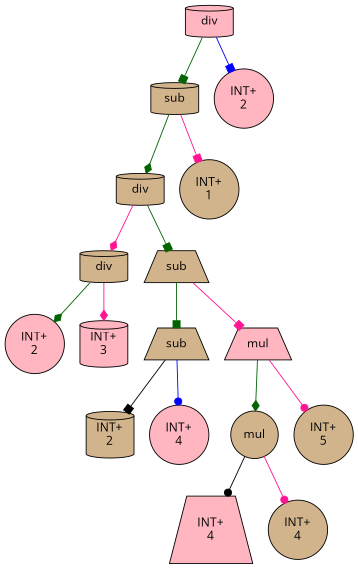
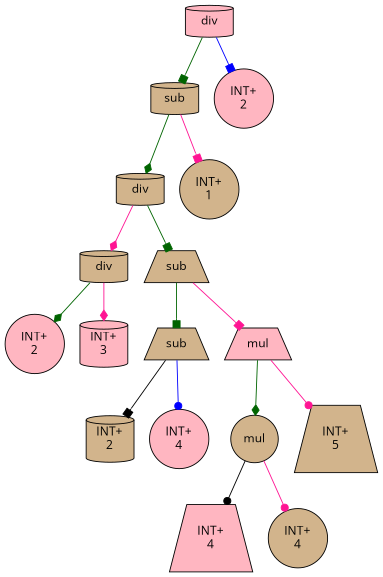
(324, 435) -> (336, 439)
